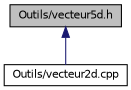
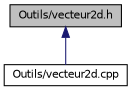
(66, 16) -> (66, 16)
